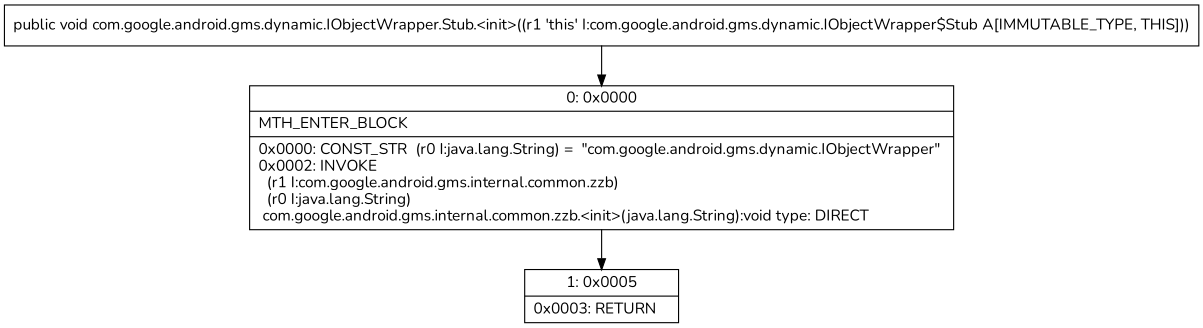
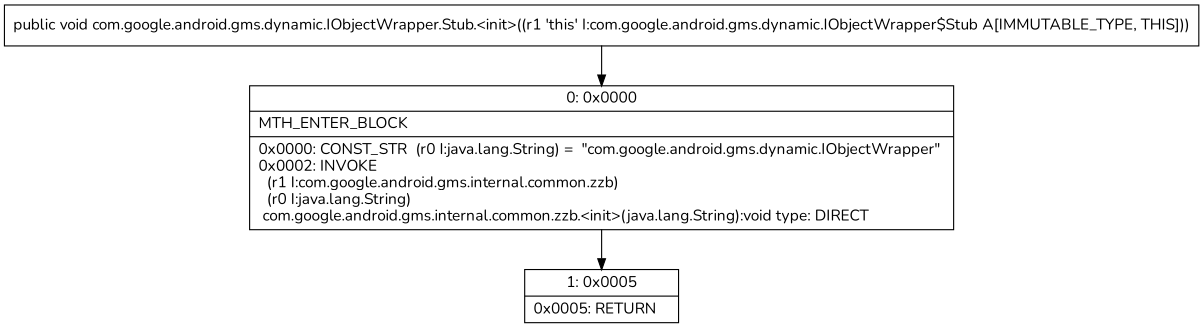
(602, 309) -> (602, 309)
